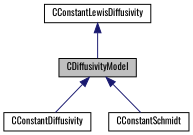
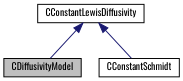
(127, 98) -> (118, 44)
(47, 122) -> none
